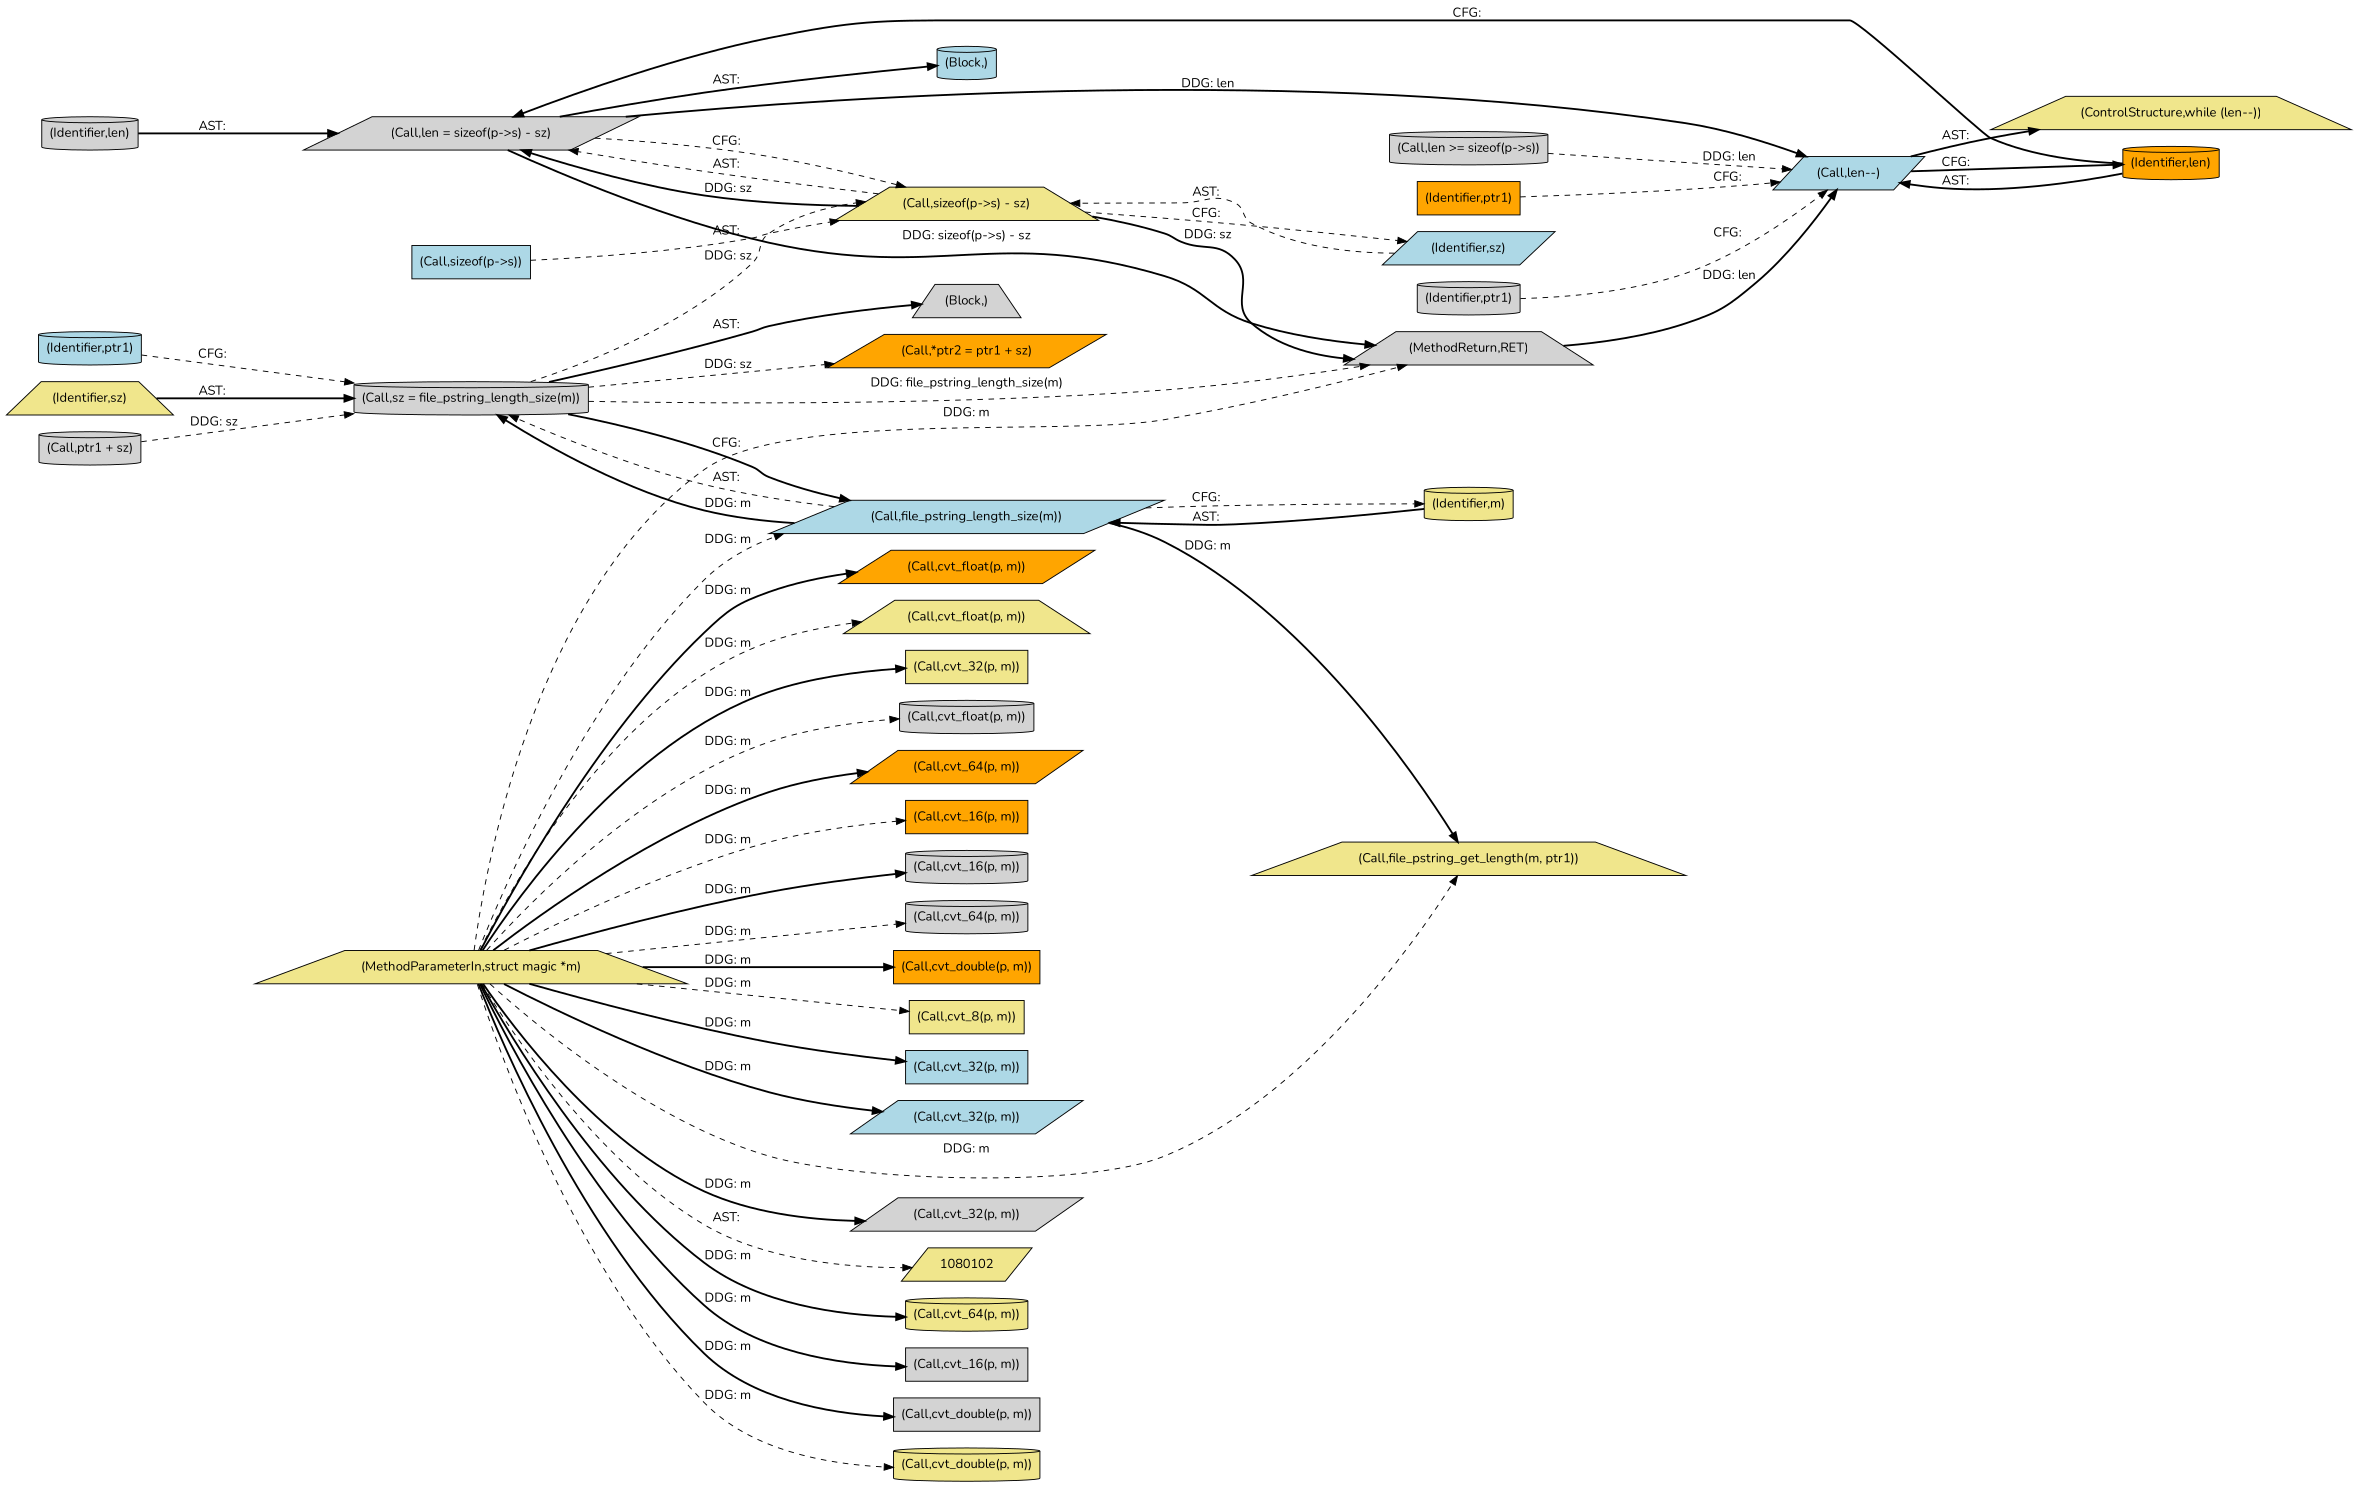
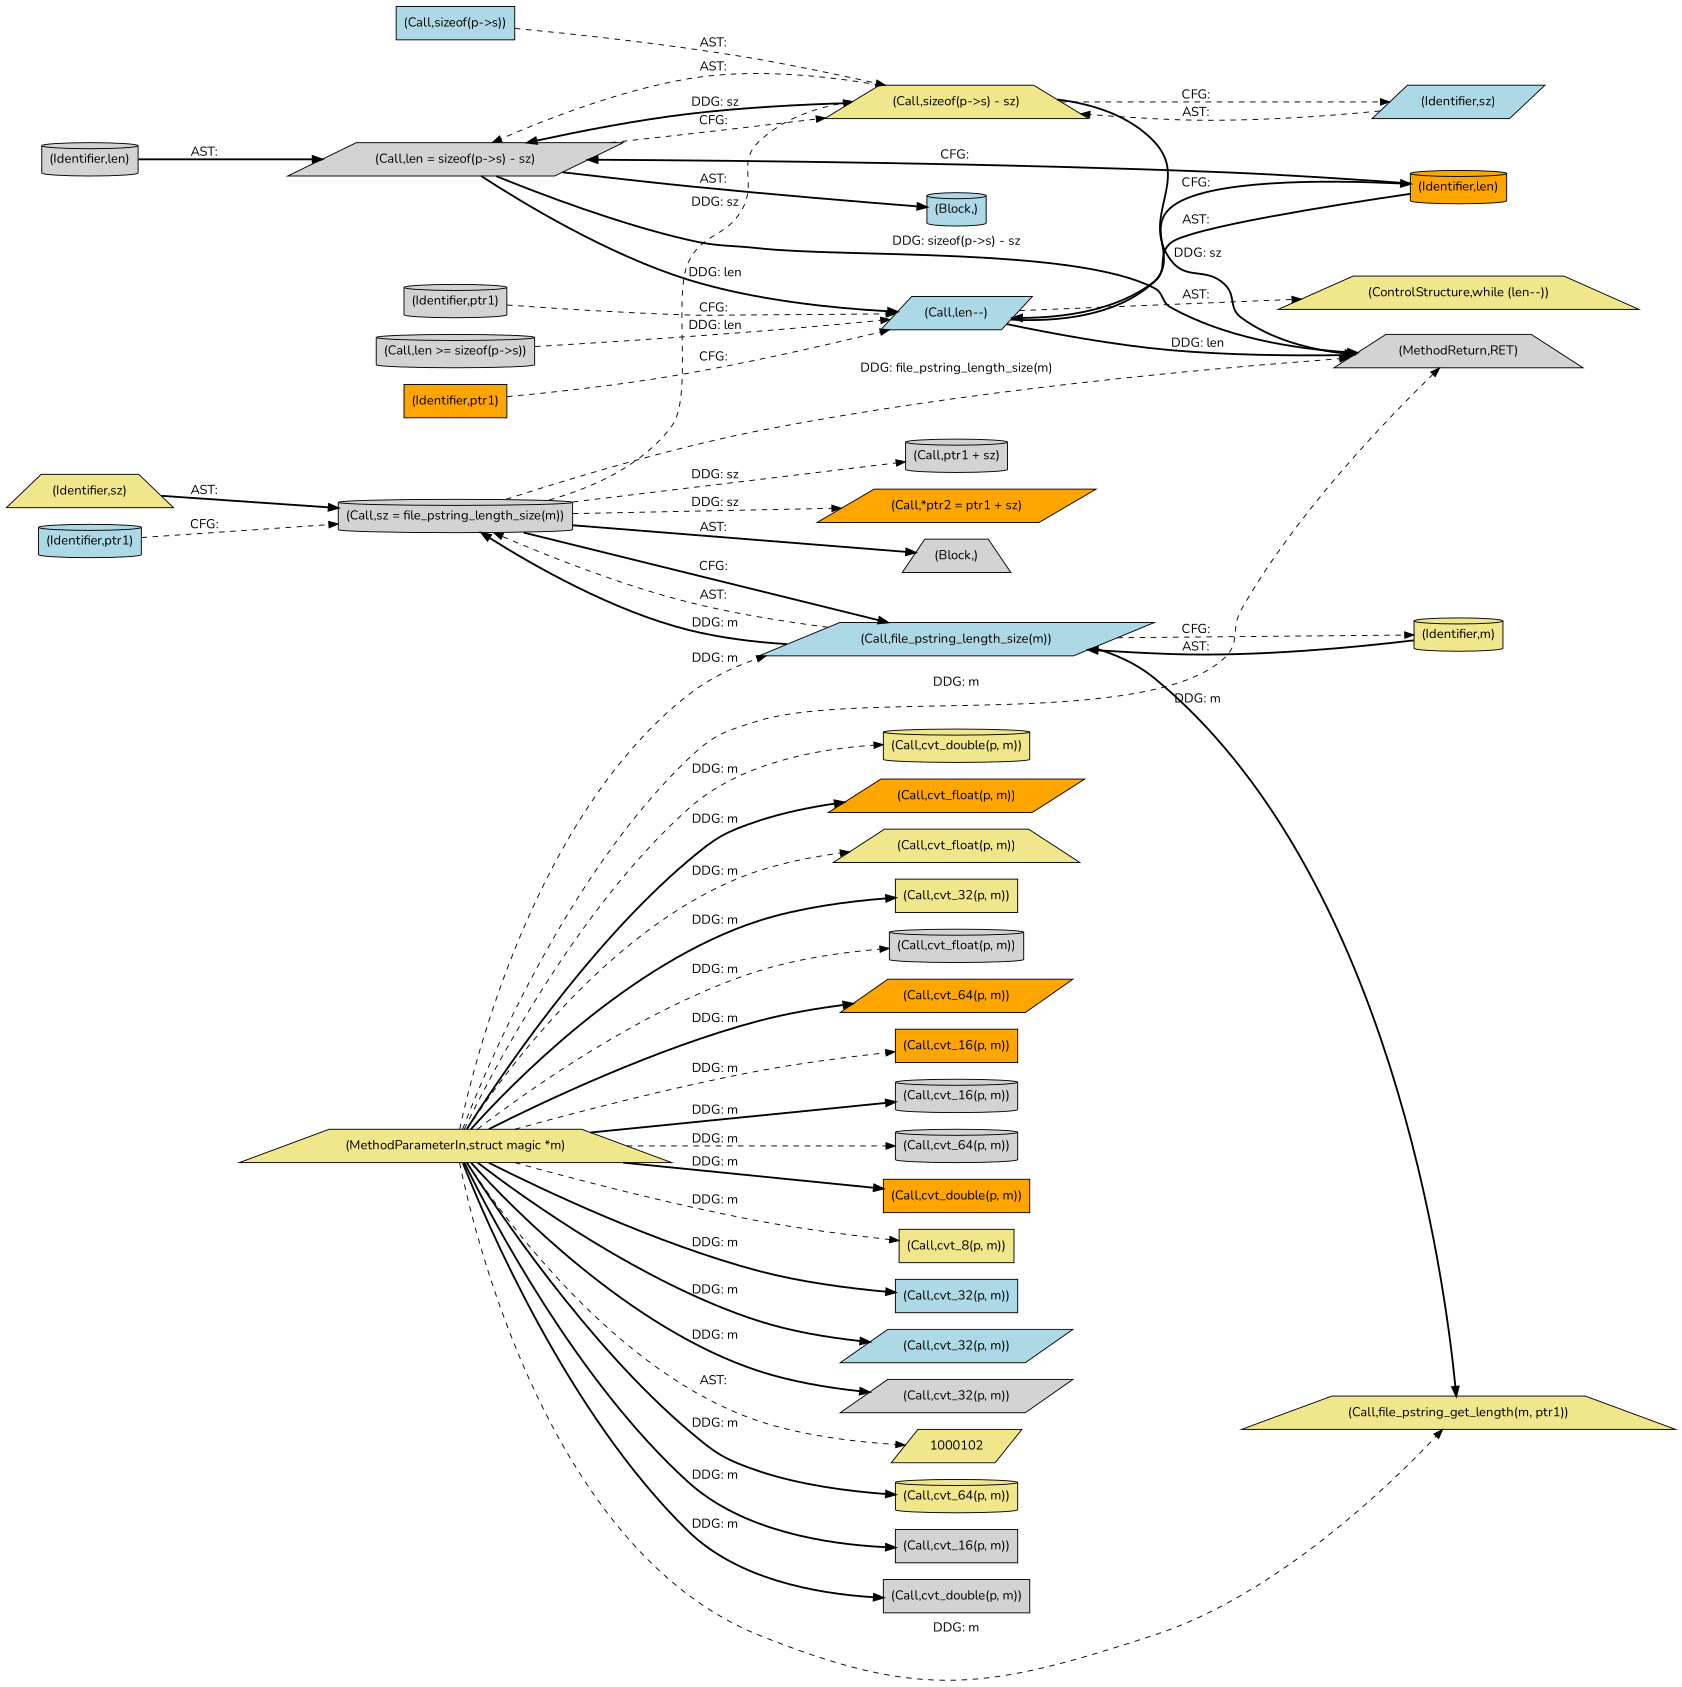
(1970, 142) -> (1156, 305)
(1719, 310) -> (1174, 350)
(243, 428) -> (734, 482)
(967, 1265) -> (956, 1446)
